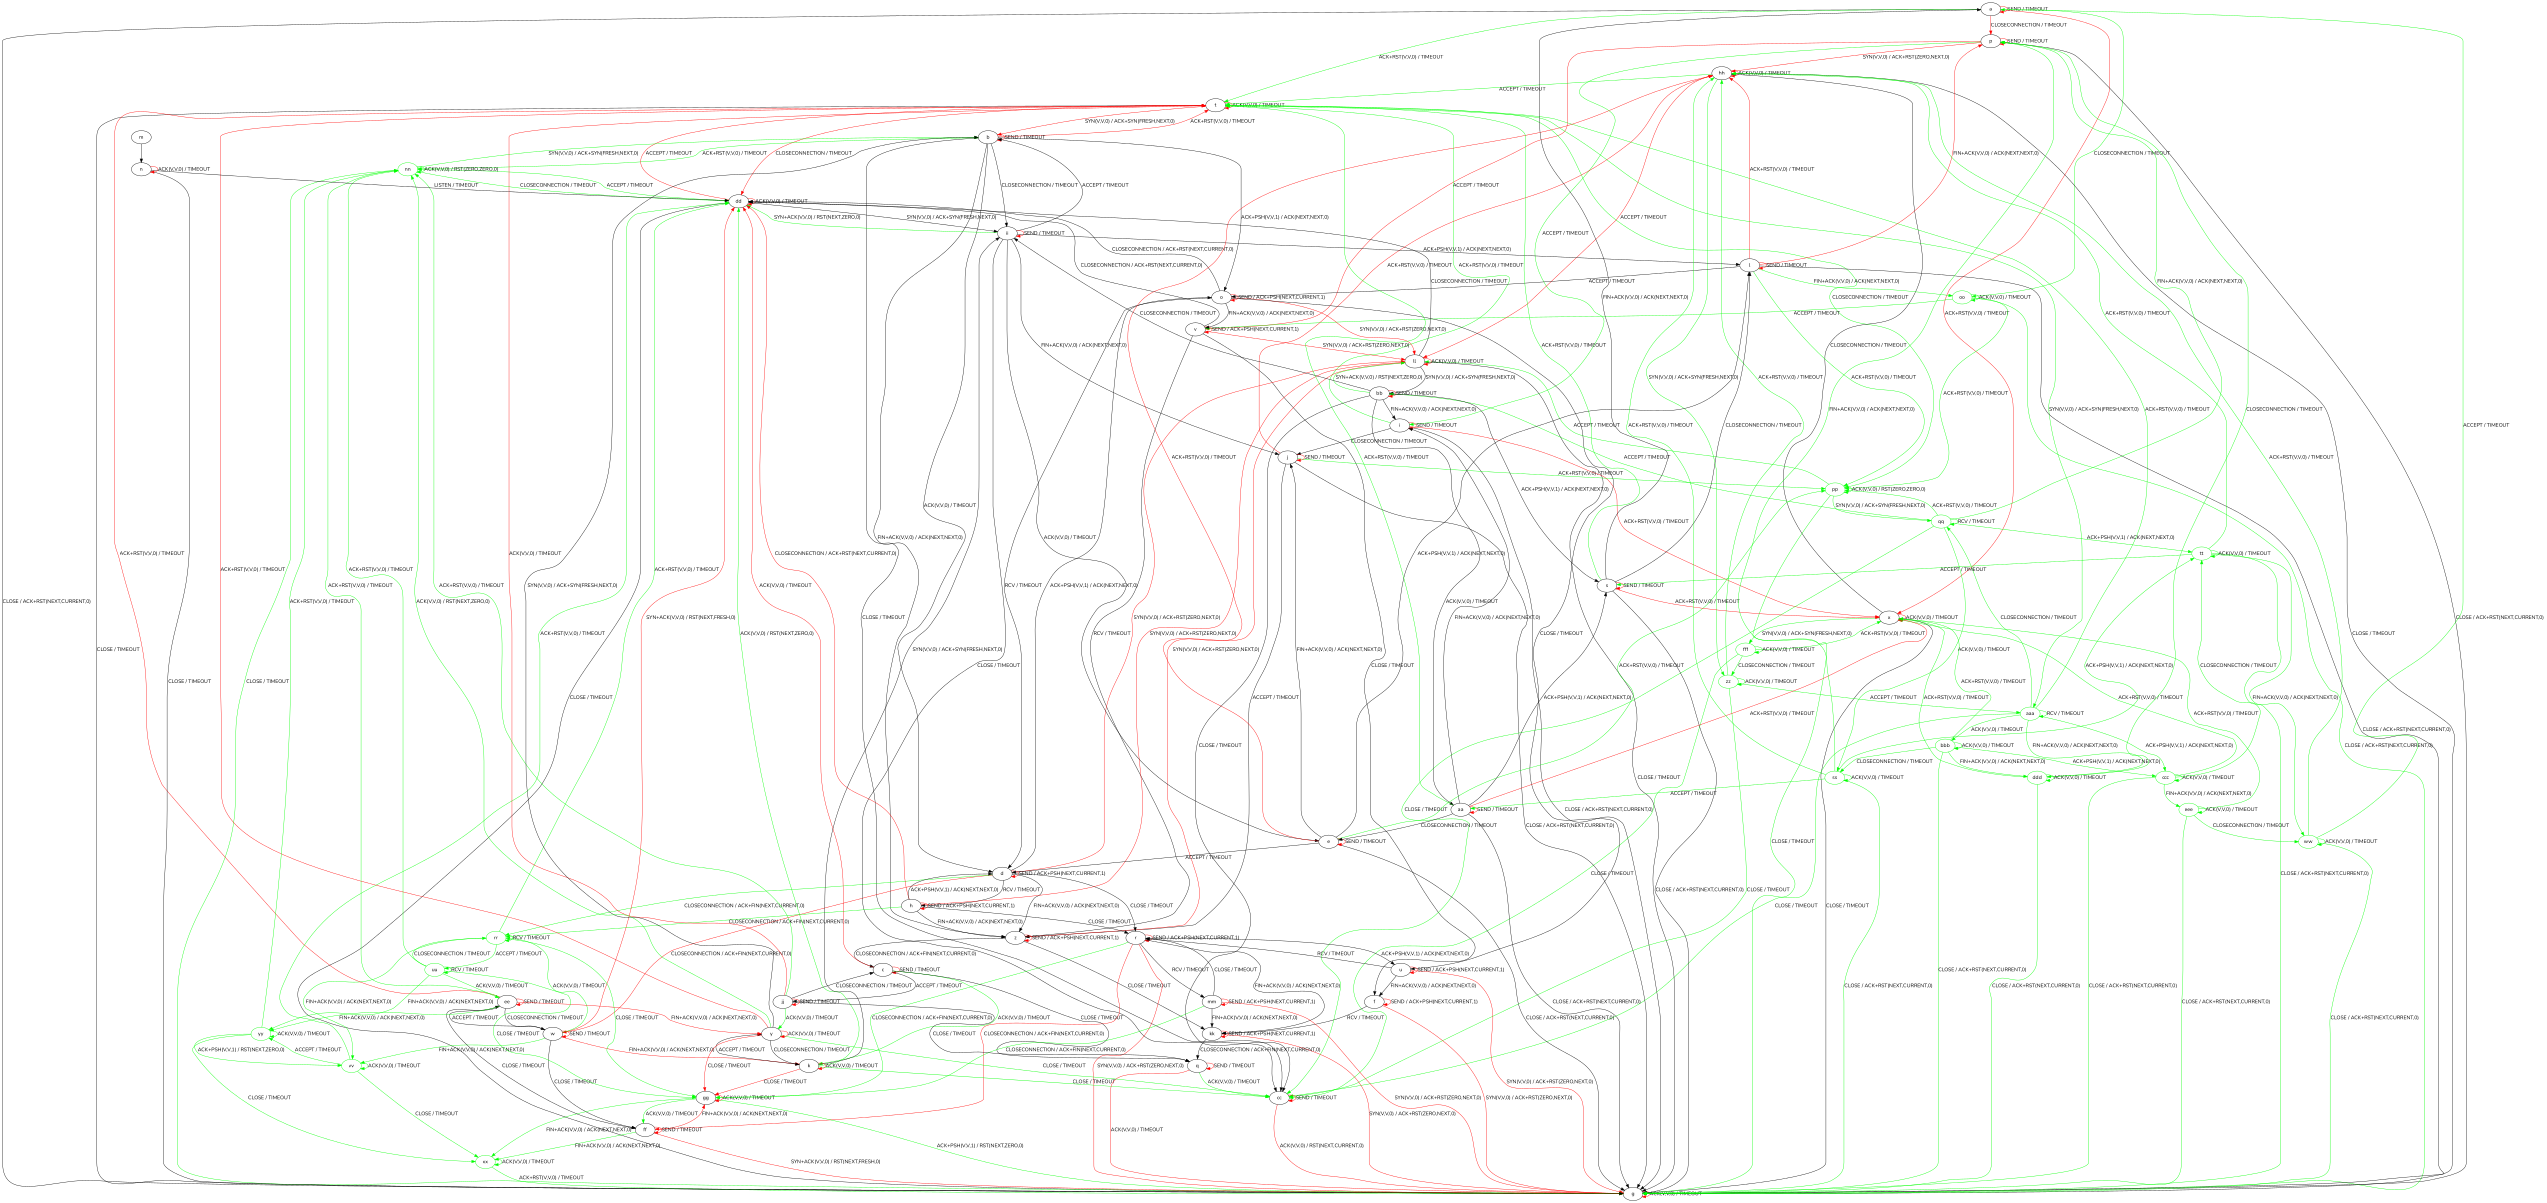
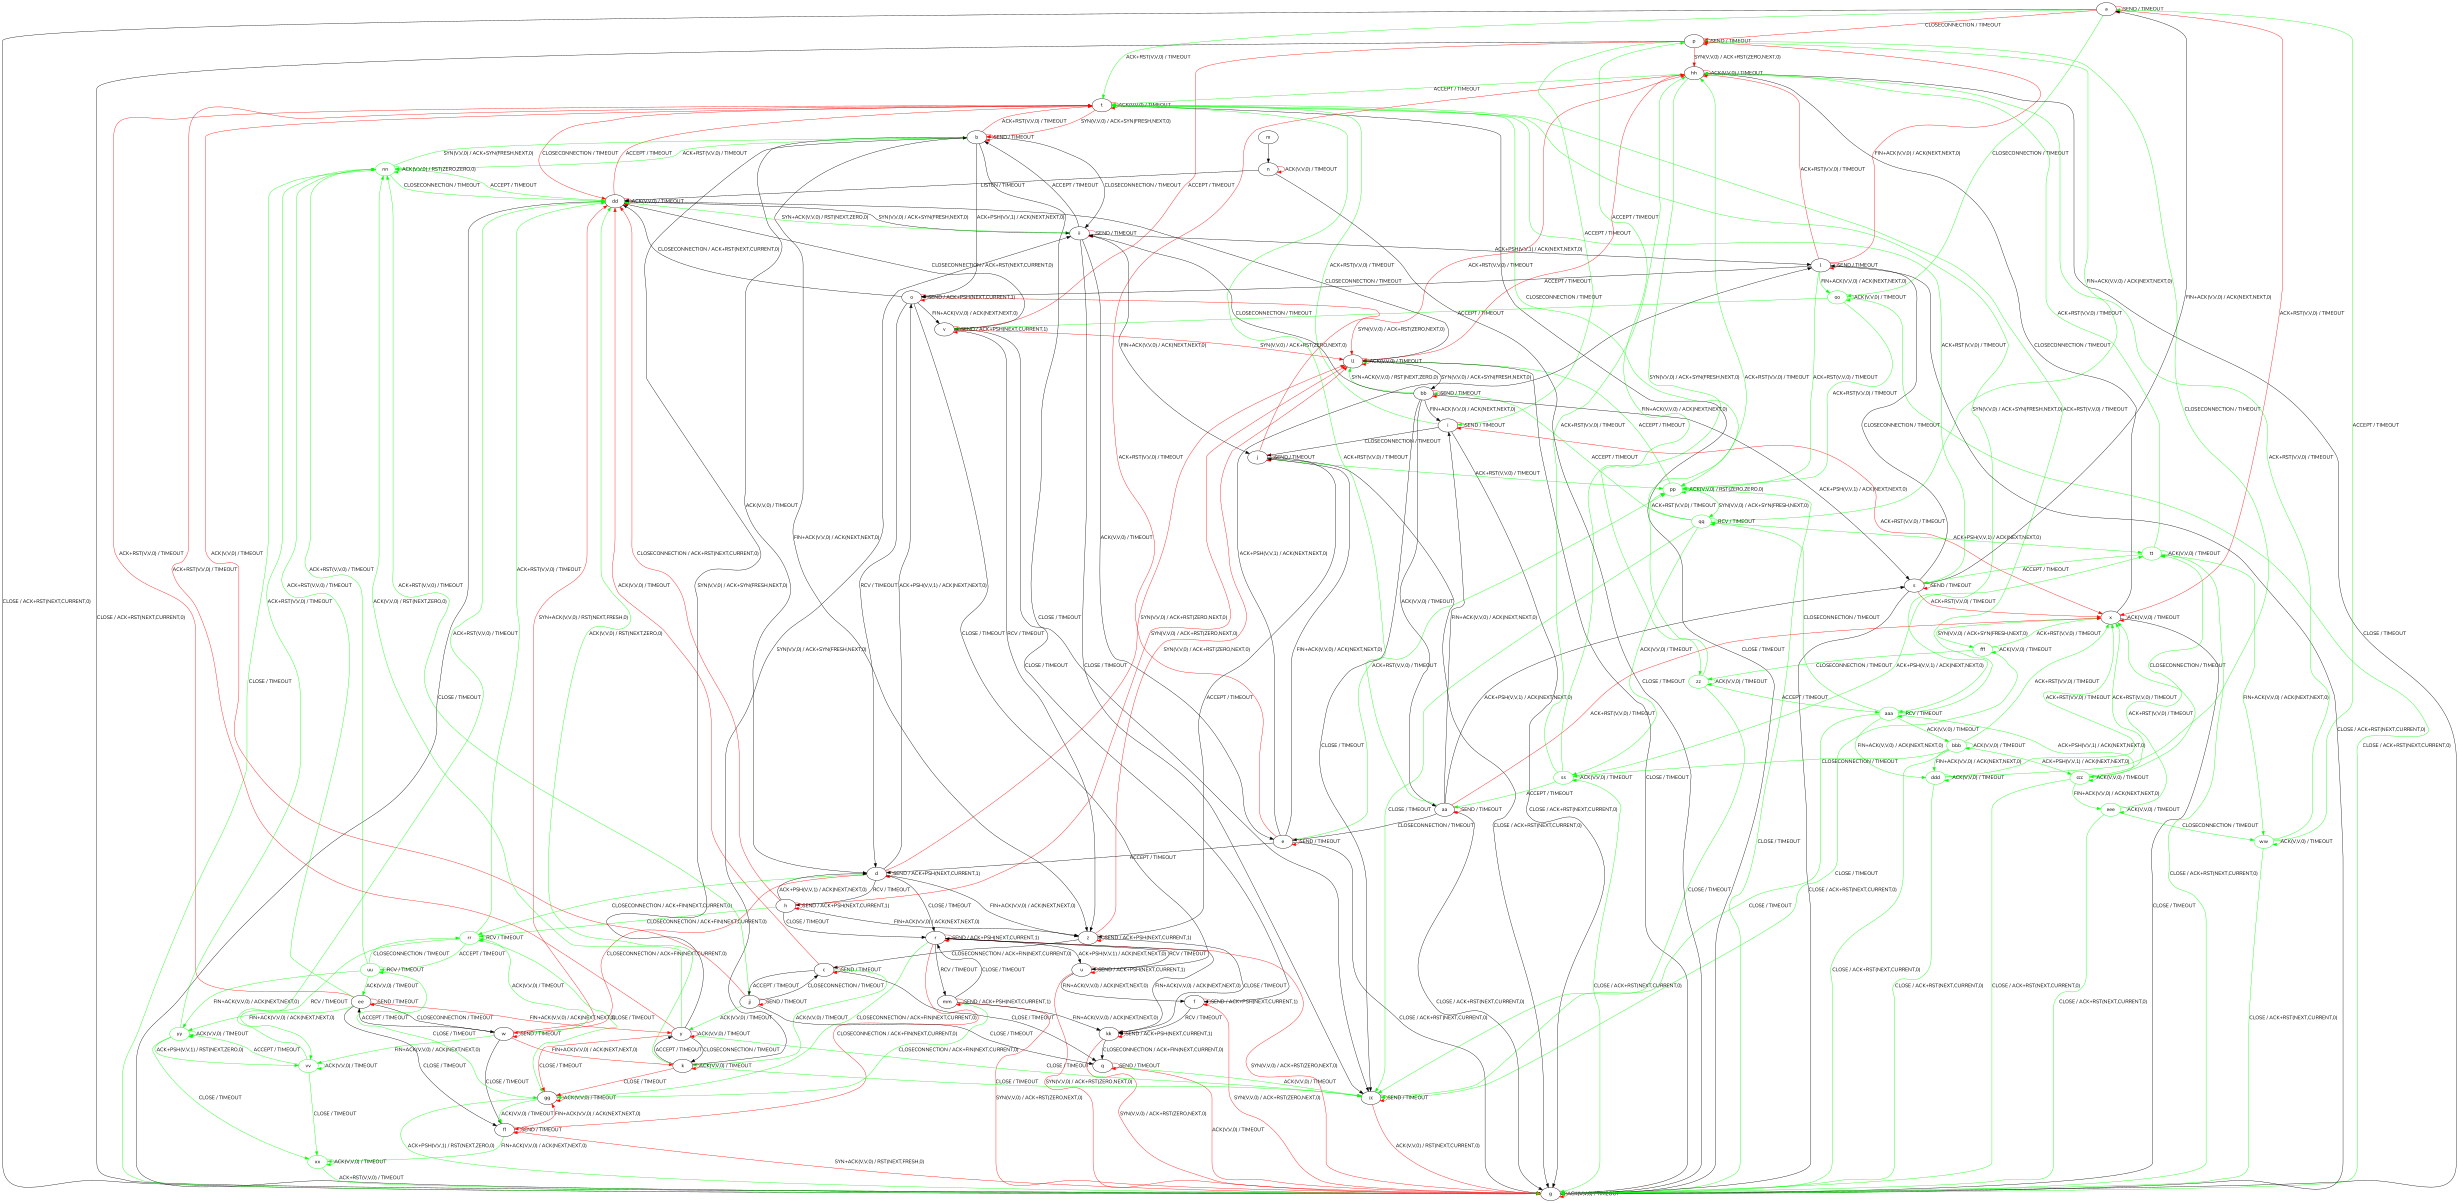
(349, 1002) -> (329, 1002)
(590, 1111) -> none
